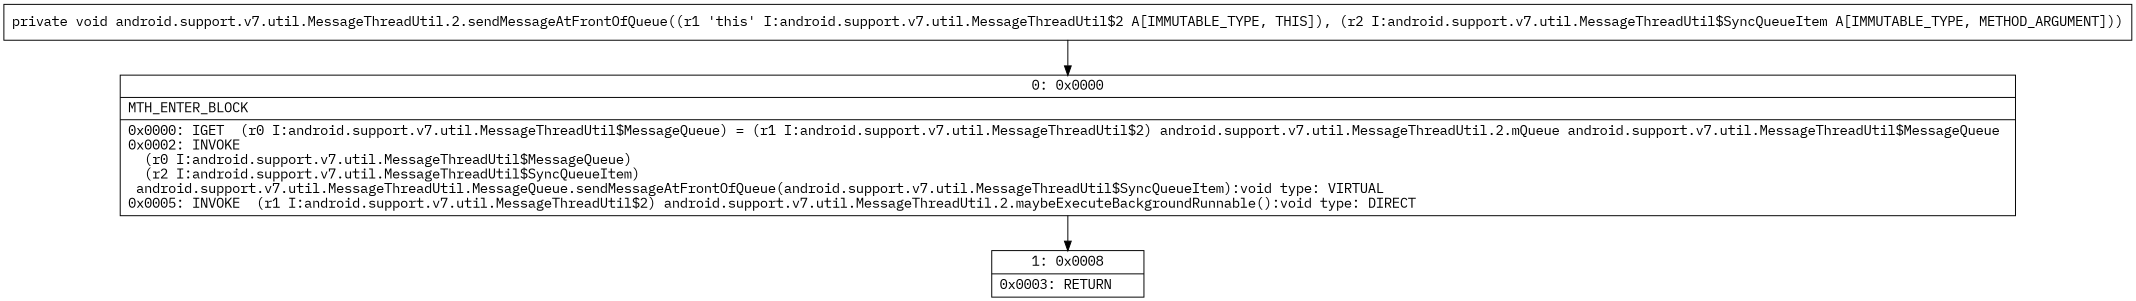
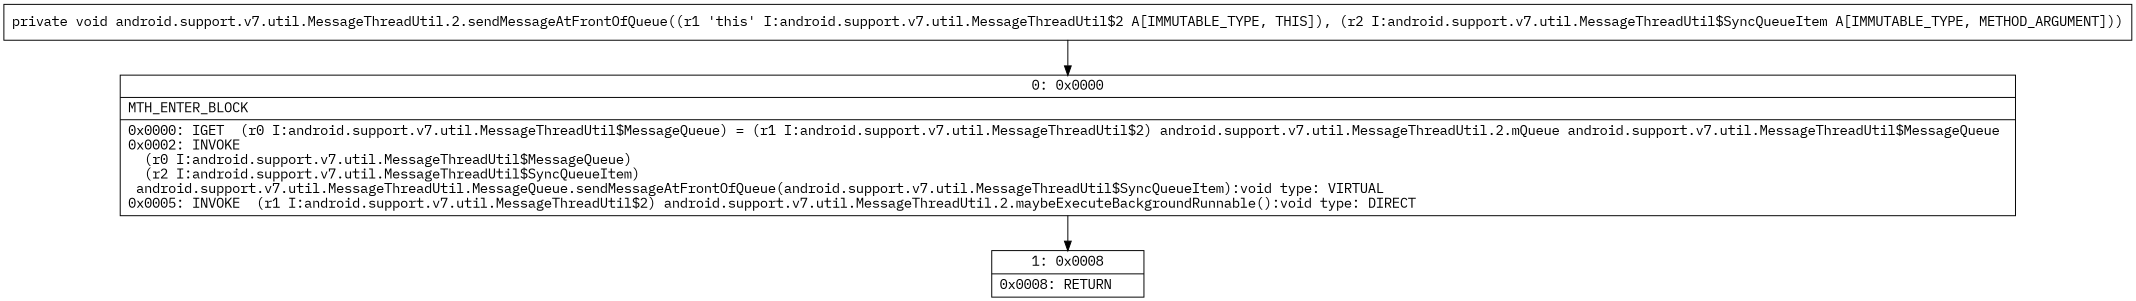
(1068, 285) -> (1068, 285)
